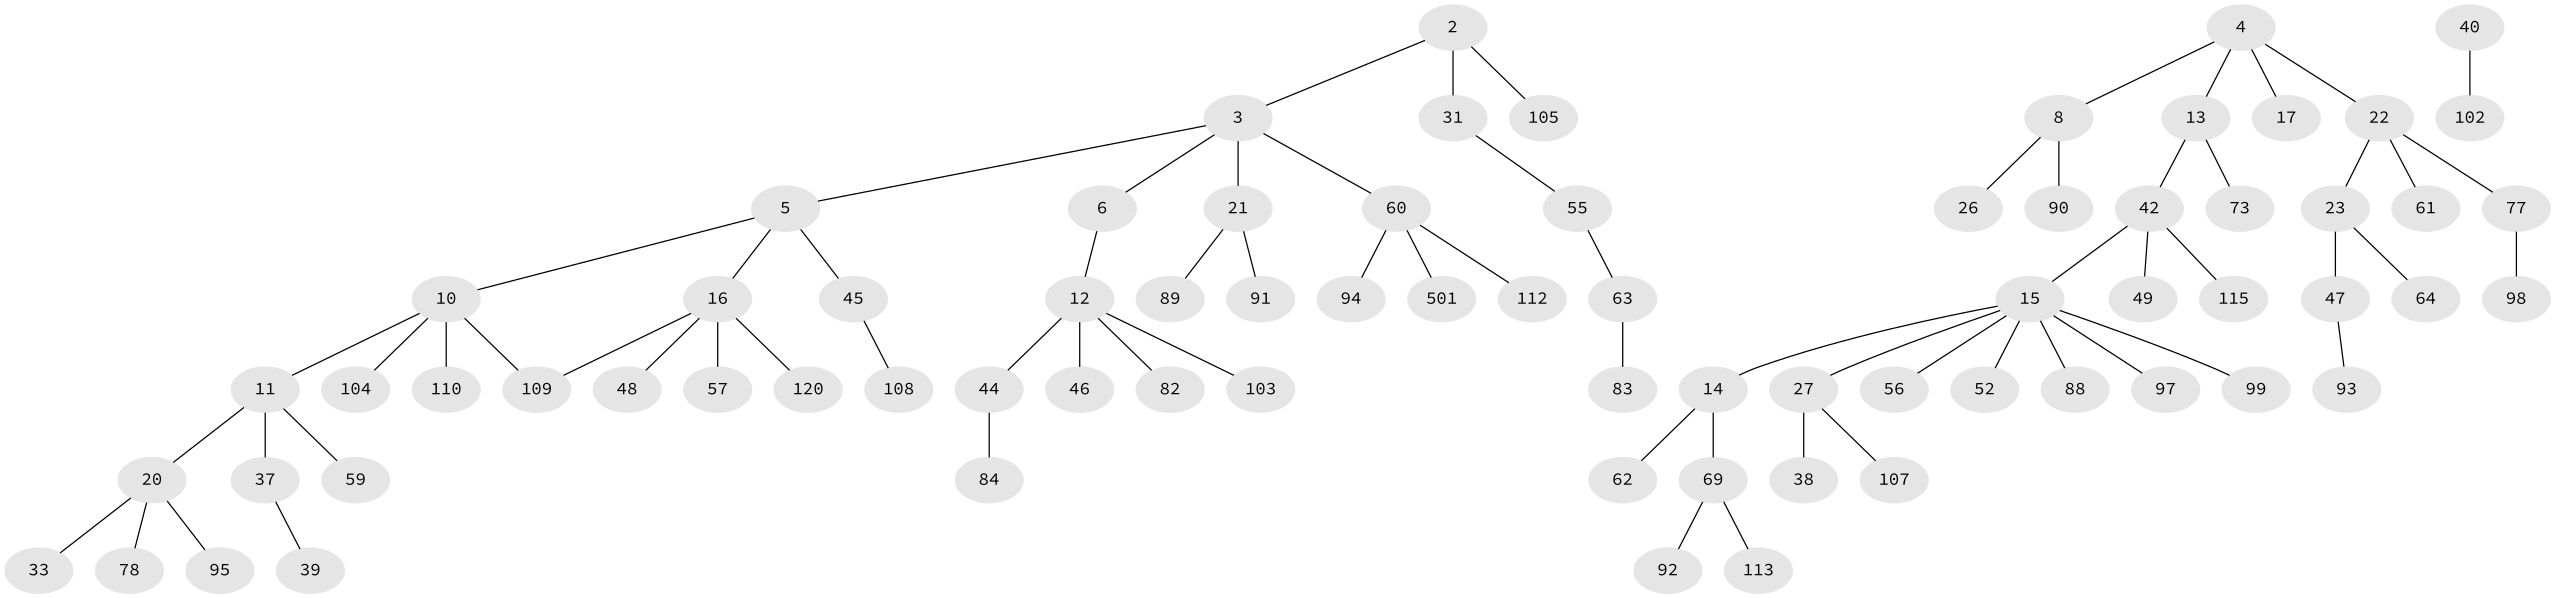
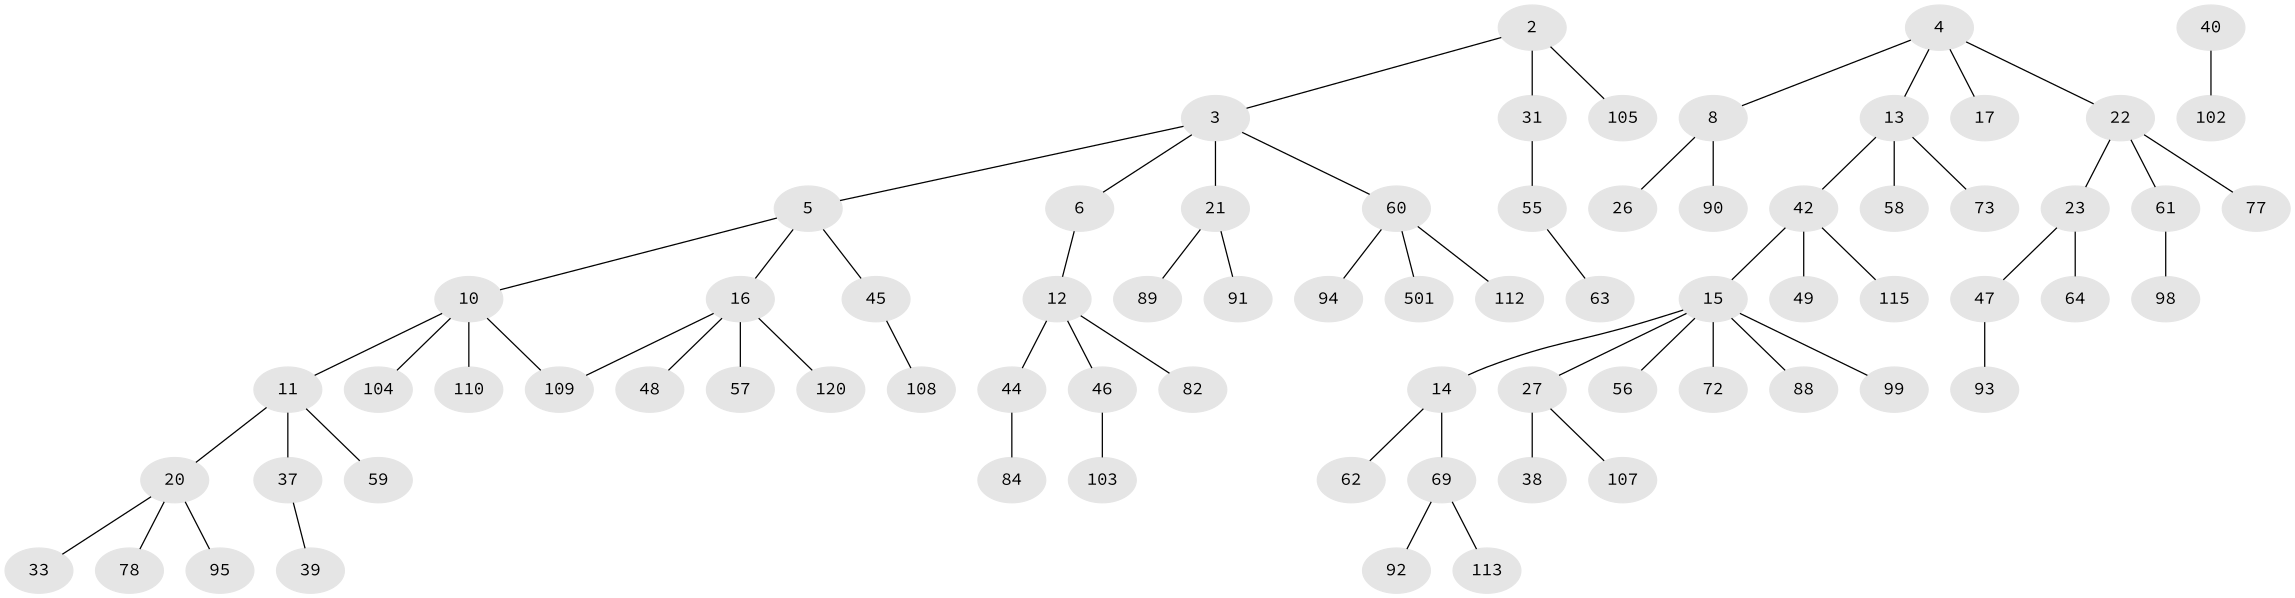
none -> (1894, 209)
(2516, 254) -> (2166, 254)
(1170, 344) -> (1102, 435)
(1623, 390) -> none
(1985, 390) -> (1713, 390)
(2166, 390) -> none
